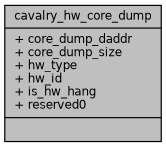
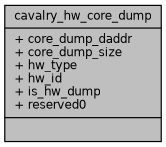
(56, 92) -> (58, 92)
